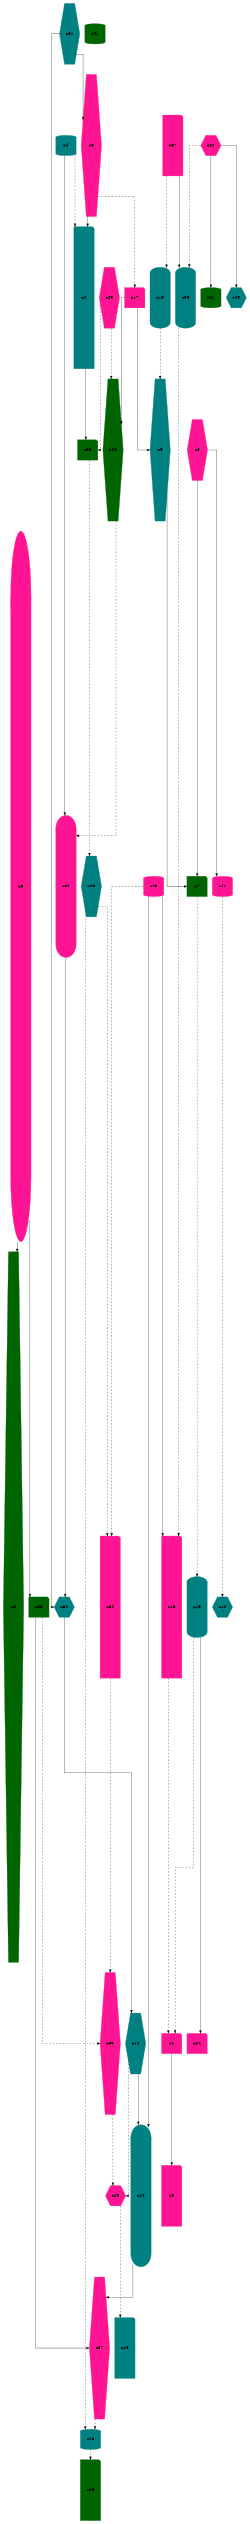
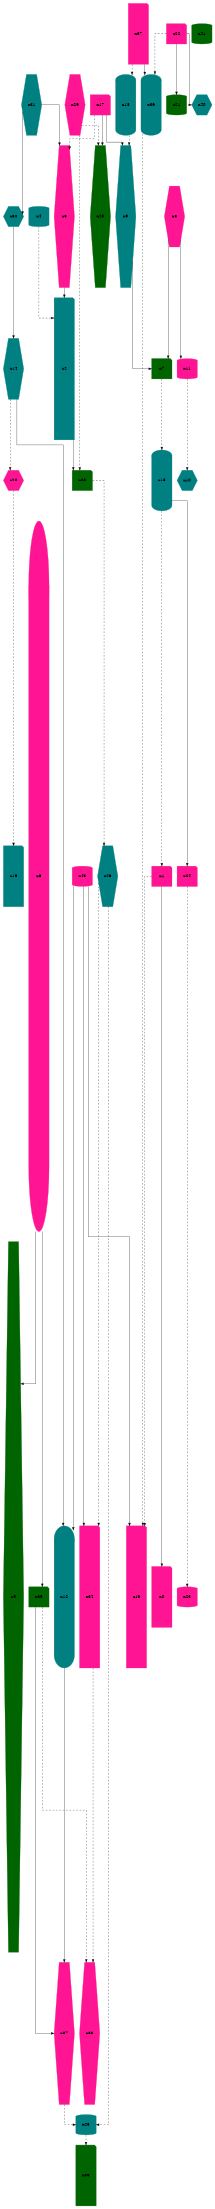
(211, 145) -> (176, 34)
(135, 222) -> (90, 139)
(66, 886) -> none
(112, 1194) -> (84, 1205)
none -> (187, 1597)
(168, 1854) -> (145, 1196)
(113, 2149) -> none
